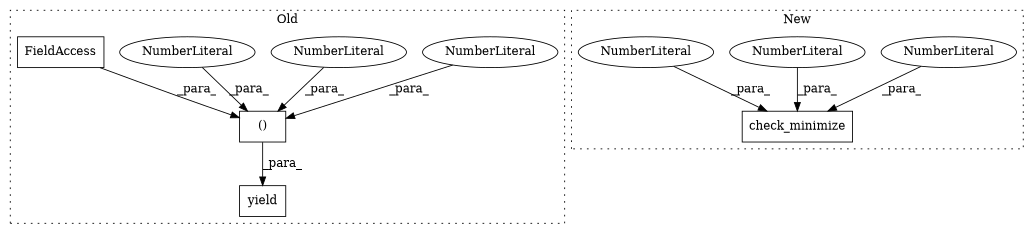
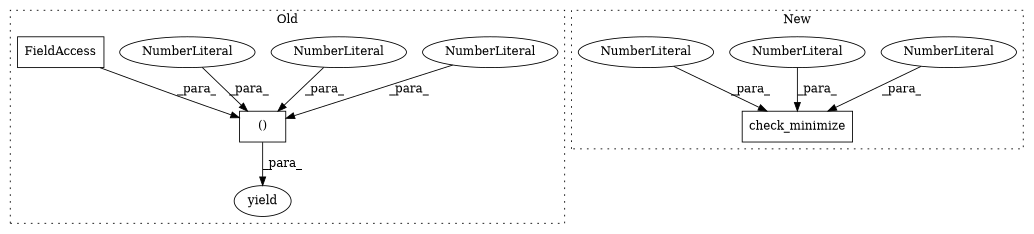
(263, 201) -> (263, 201)
